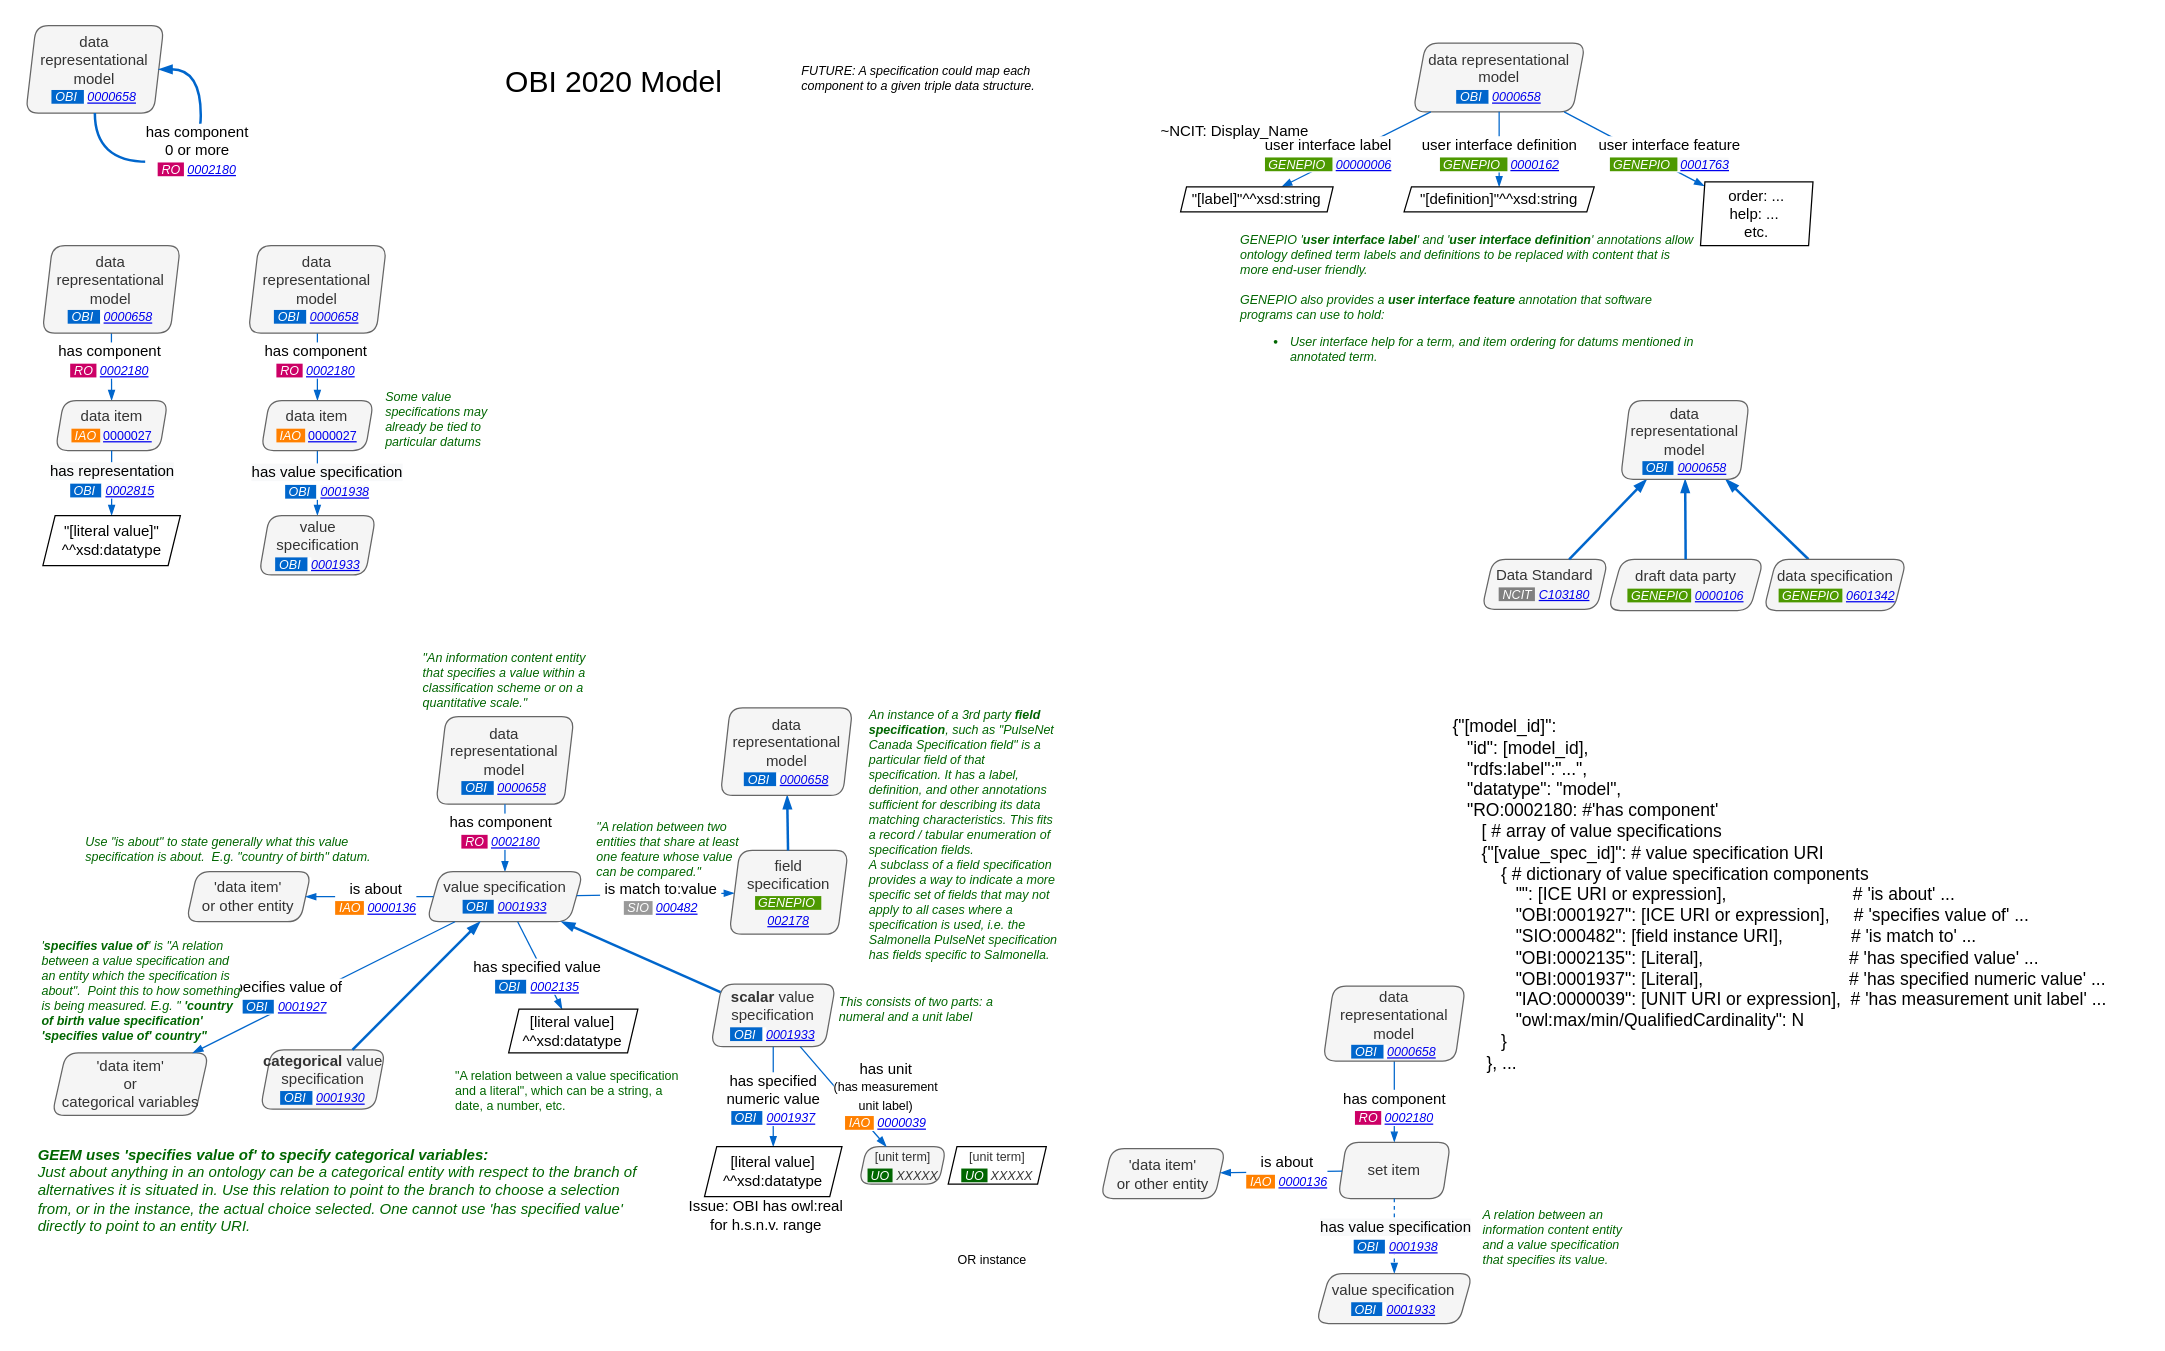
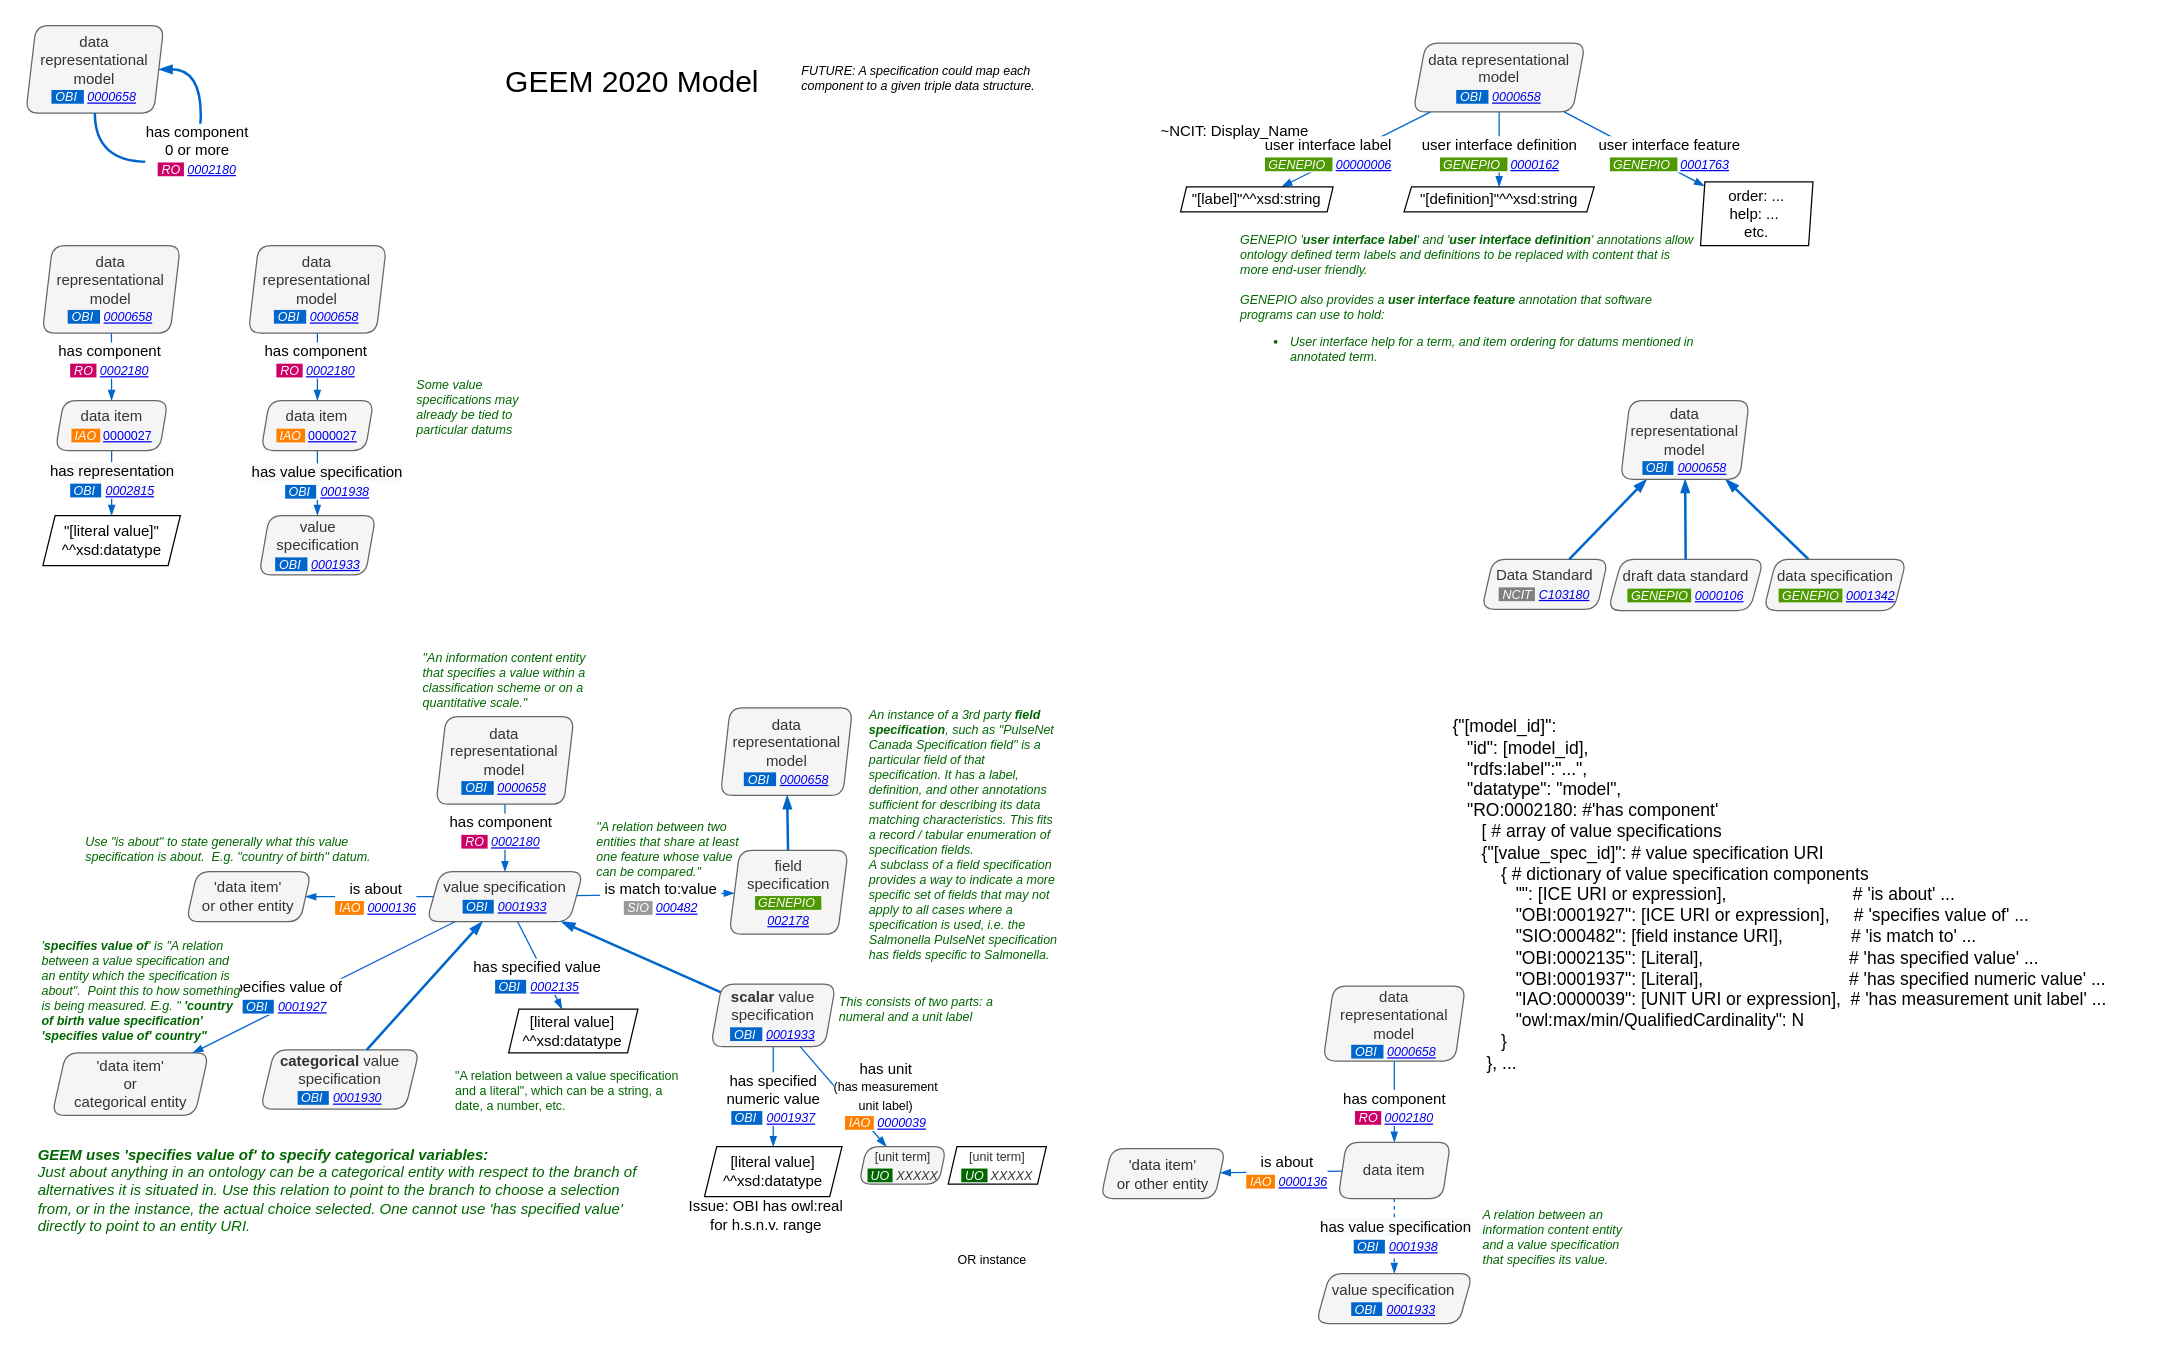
(559, 75) -> (563, 75)
(442, 419) -> (473, 406)
(1686, 586) -> (1686, 586)
(1836, 586) -> (1836, 586)
(323, 1080) -> (340, 1080)
(131, 1084) -> (131, 1084)
(1394, 1171) -> (1394, 1171)
